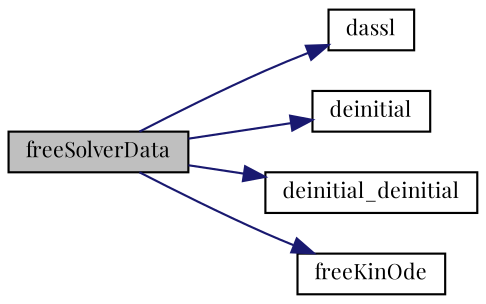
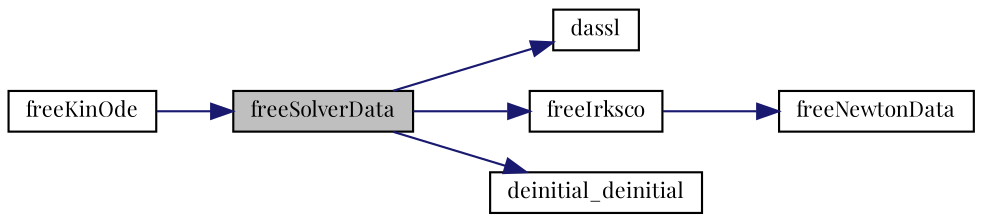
(371, 111) -> (596, 111)
none -> (876, 111)
(216, 210) -> (184, 111)
